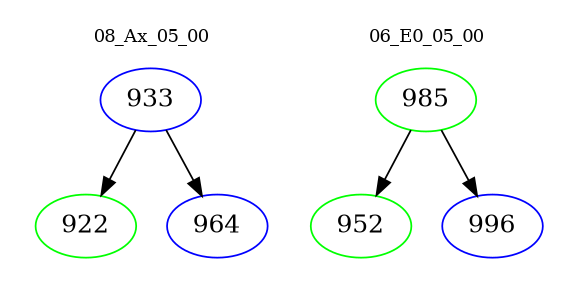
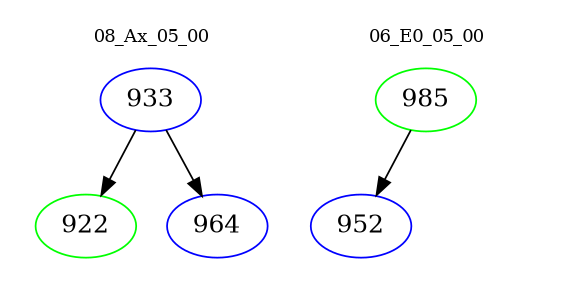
(361, 226) -> (361, 226)
(493, 226) -> none
